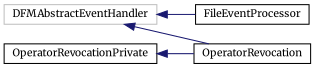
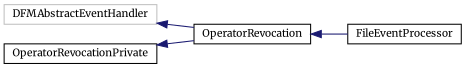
(181, 14) -> (335, 34)
